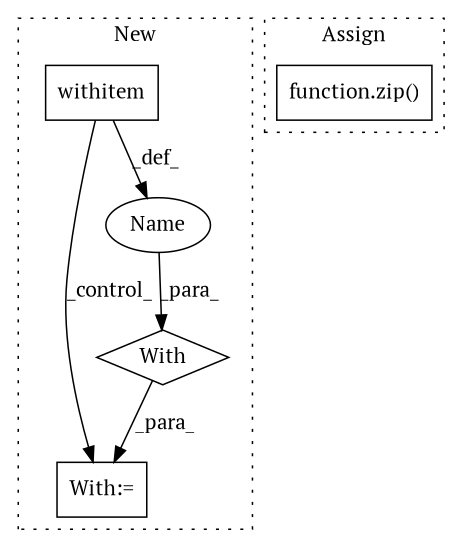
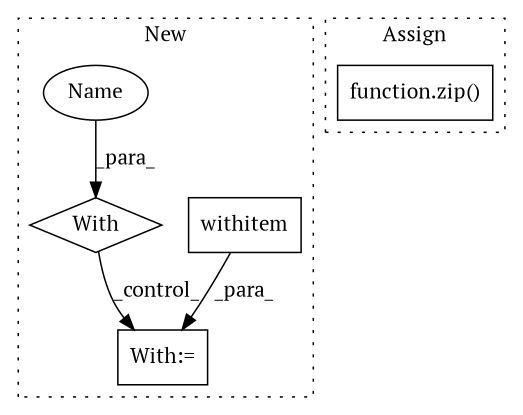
(127, 152) -> none
(110, 291) -> (245, 291)
(166, 424) -> (157, 291)
